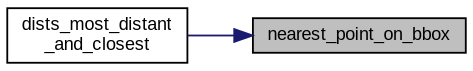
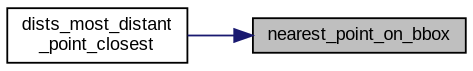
(97, 35) -> (97, 35)
